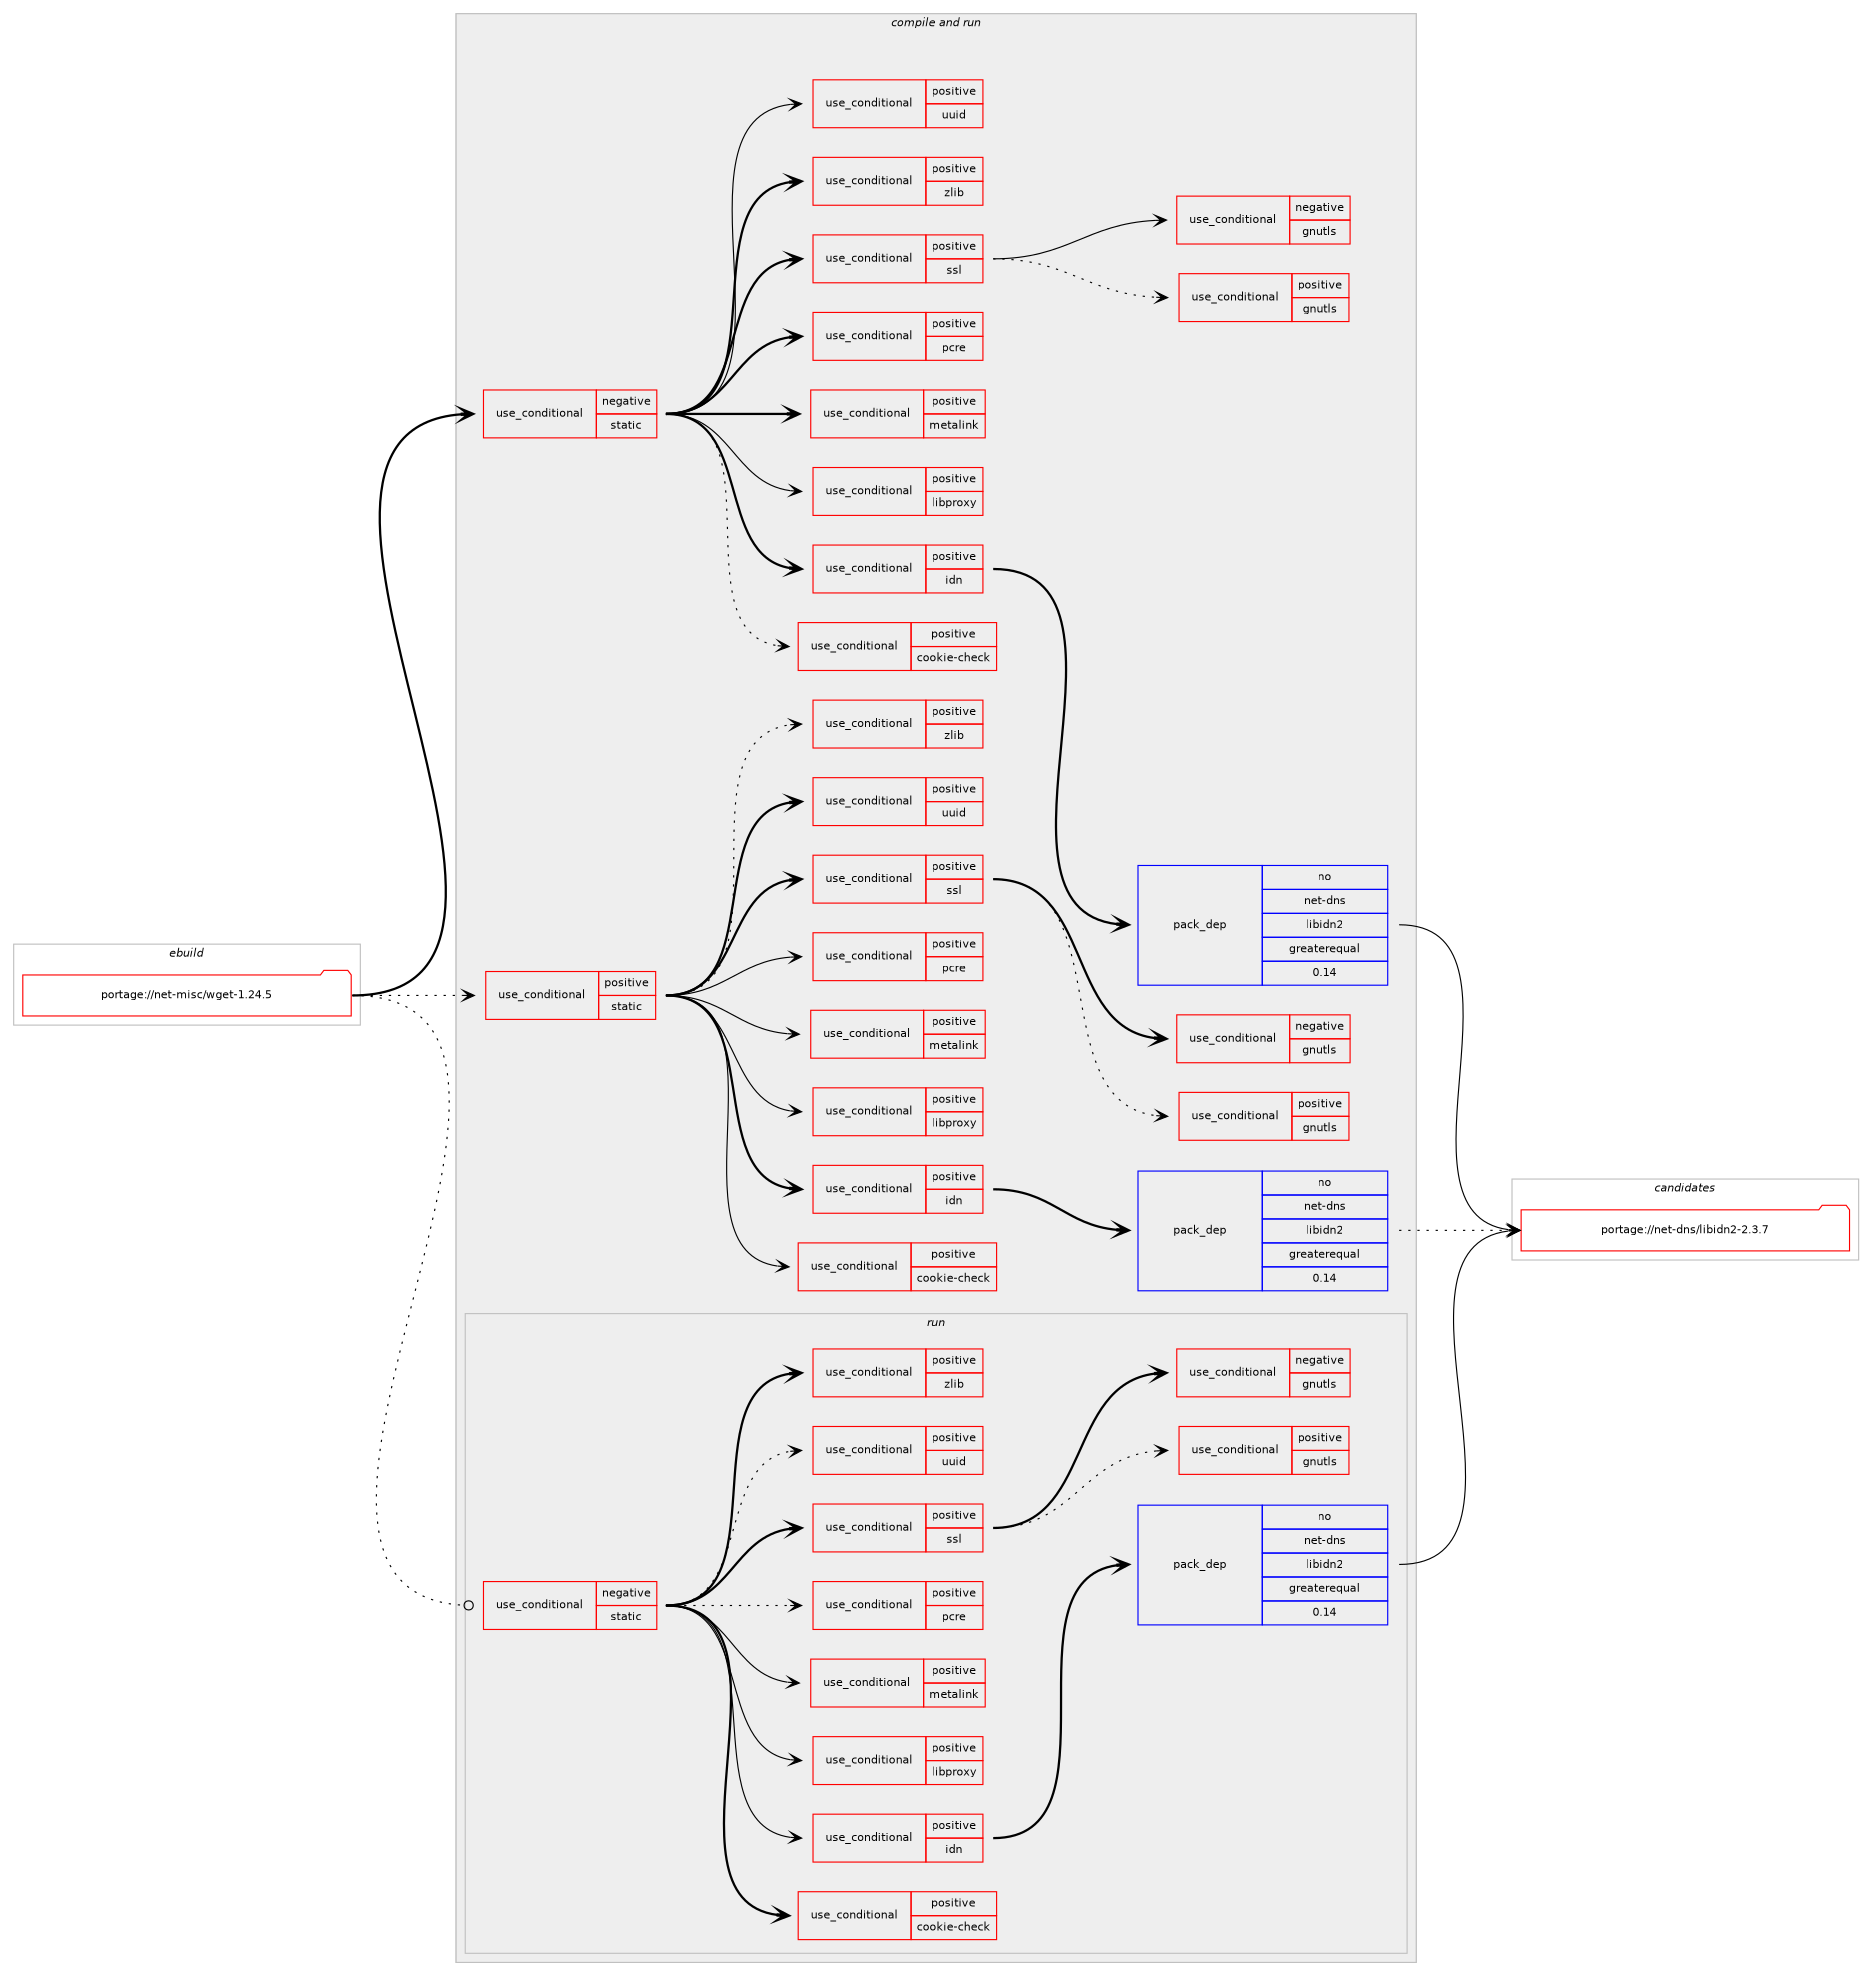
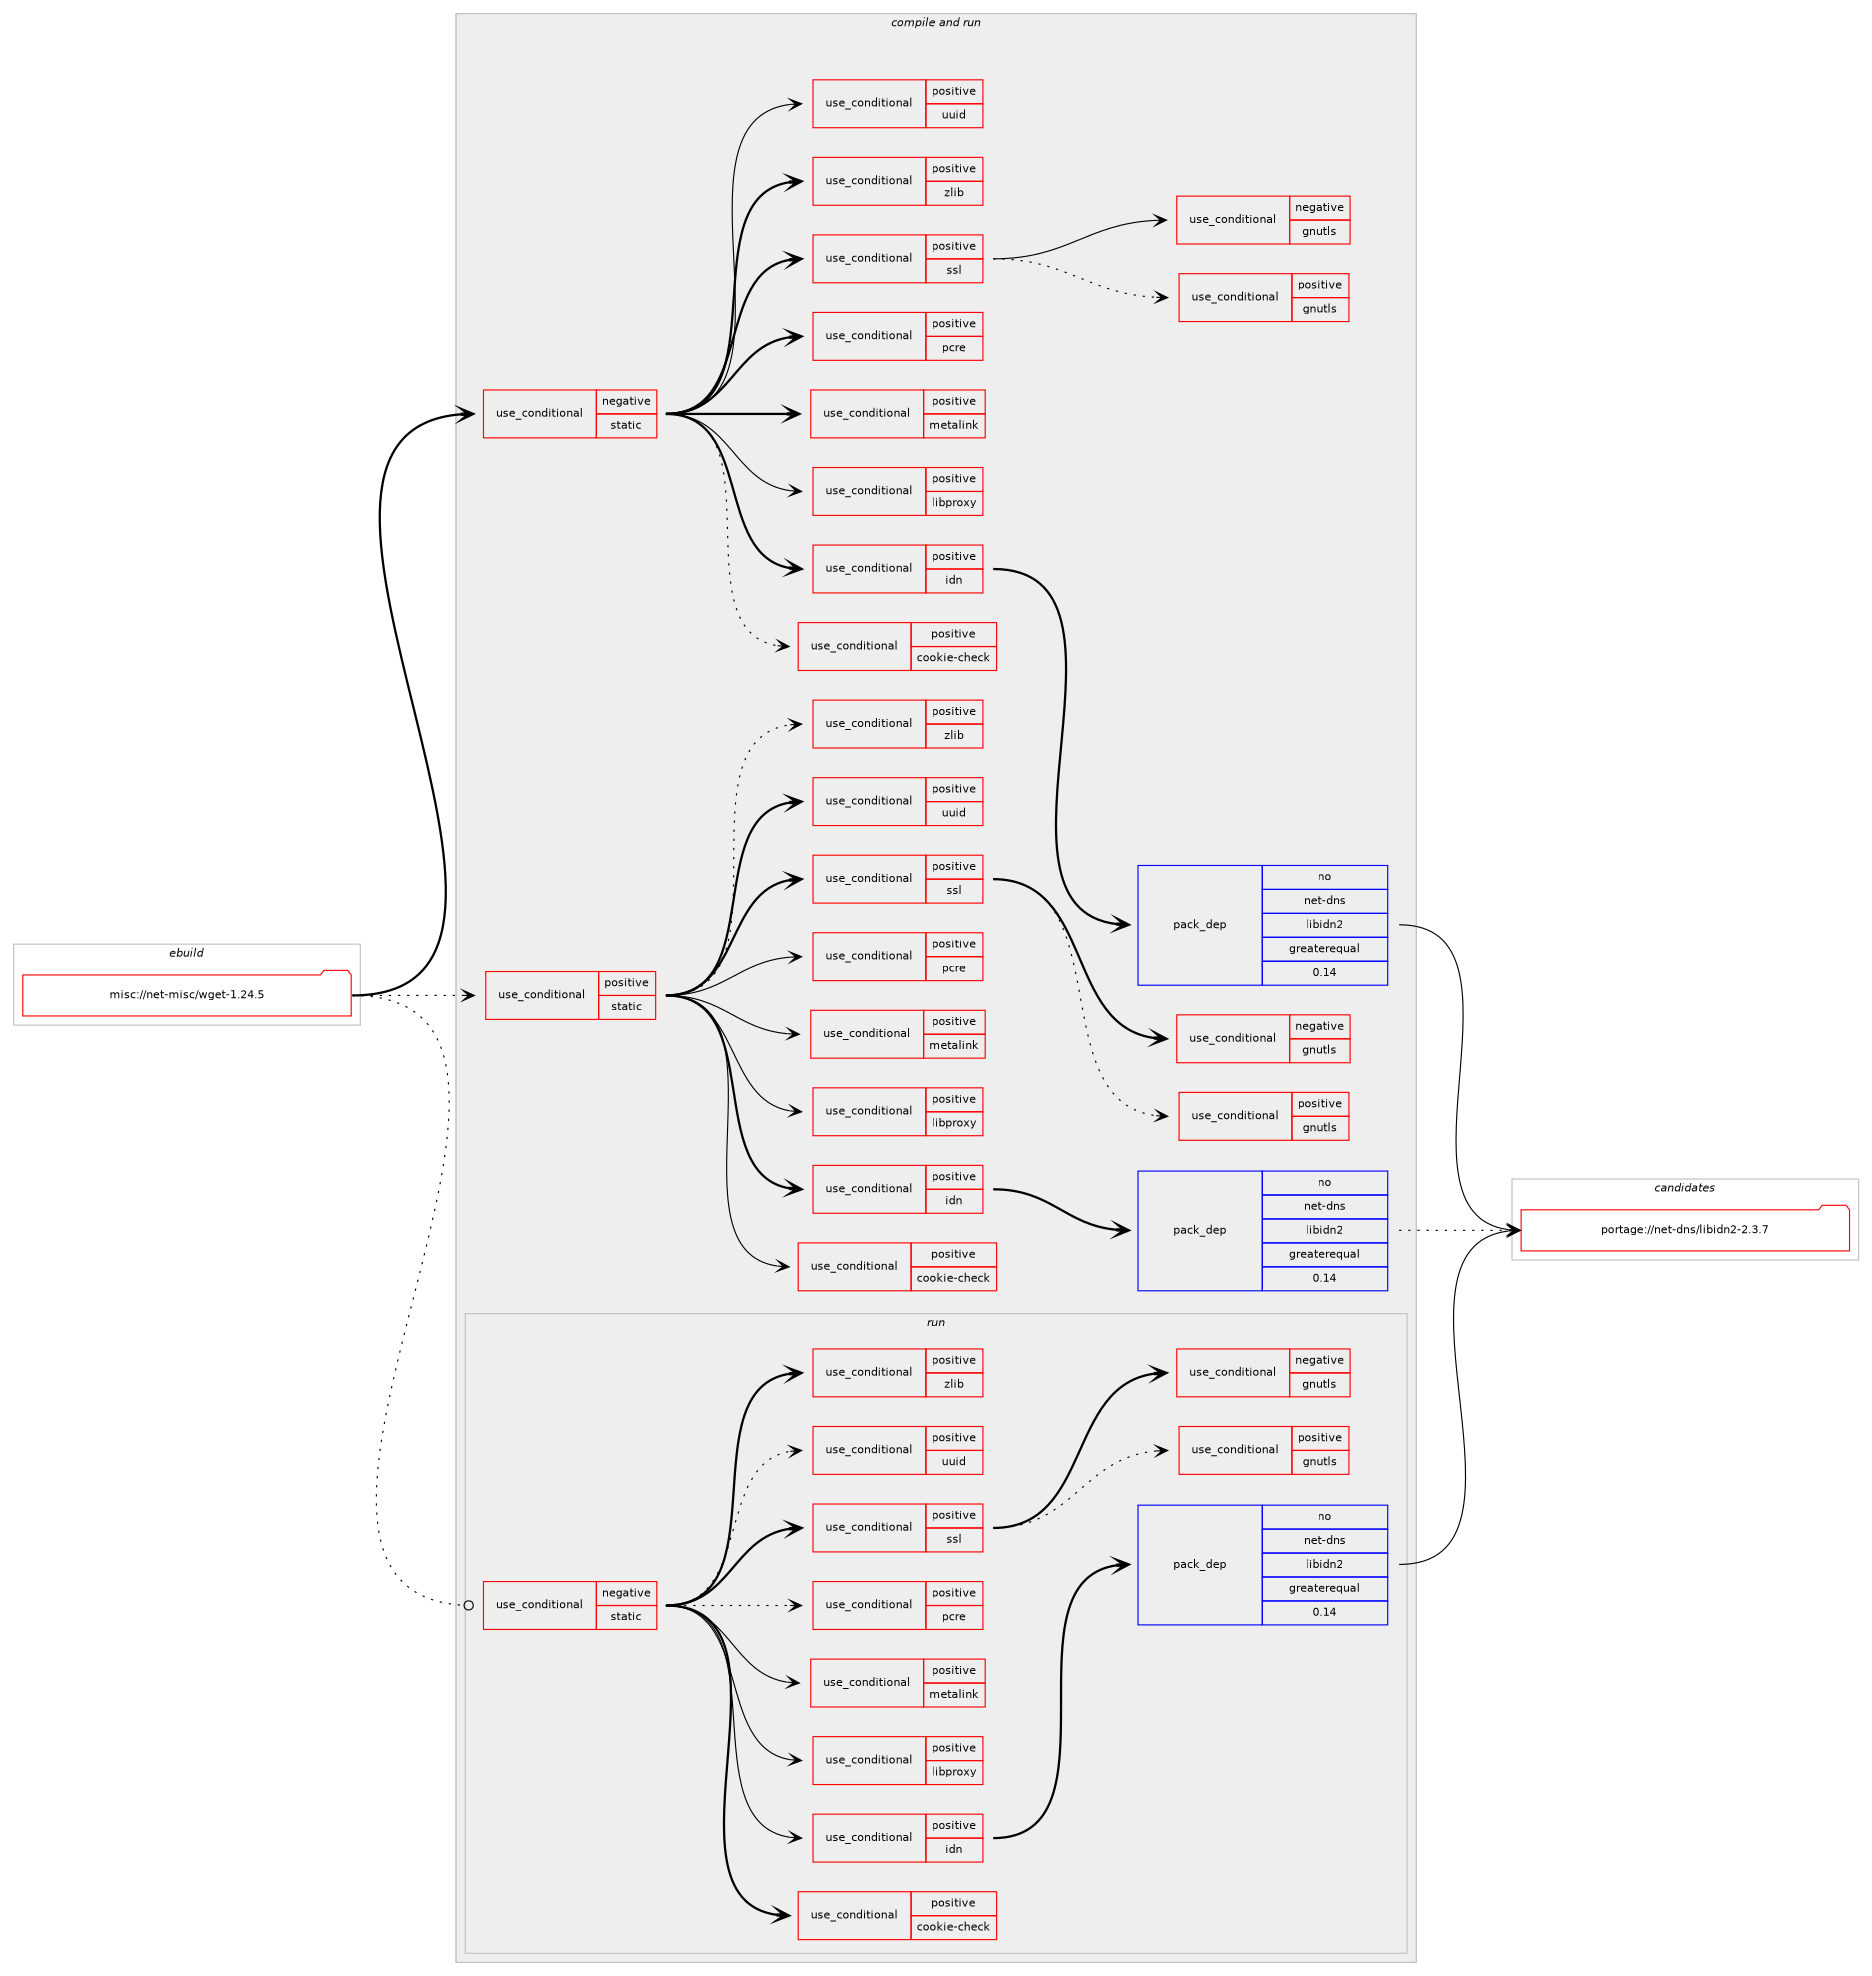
(187, 995) -> (187, 995)
